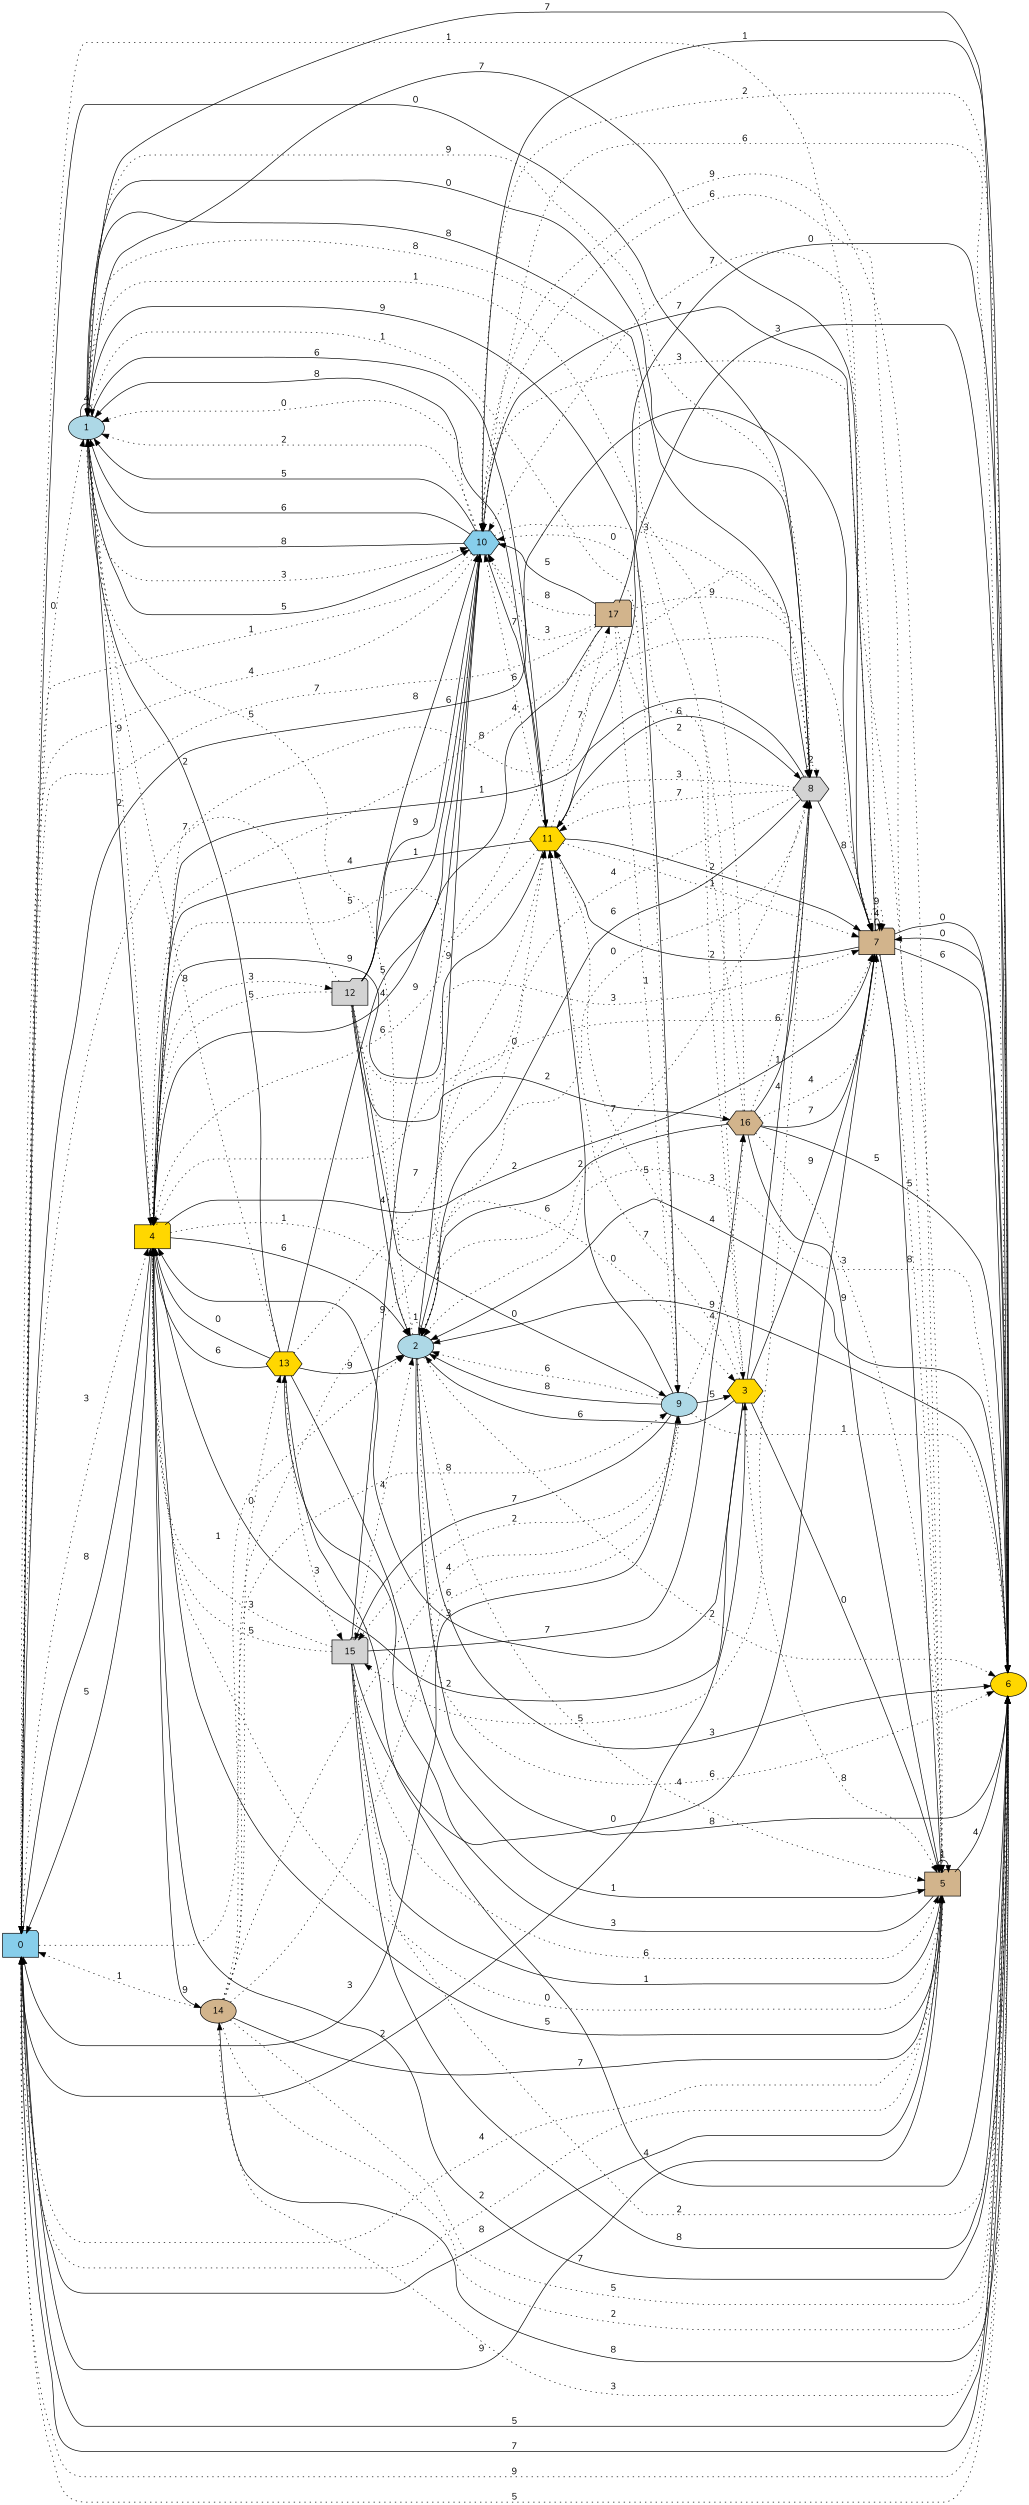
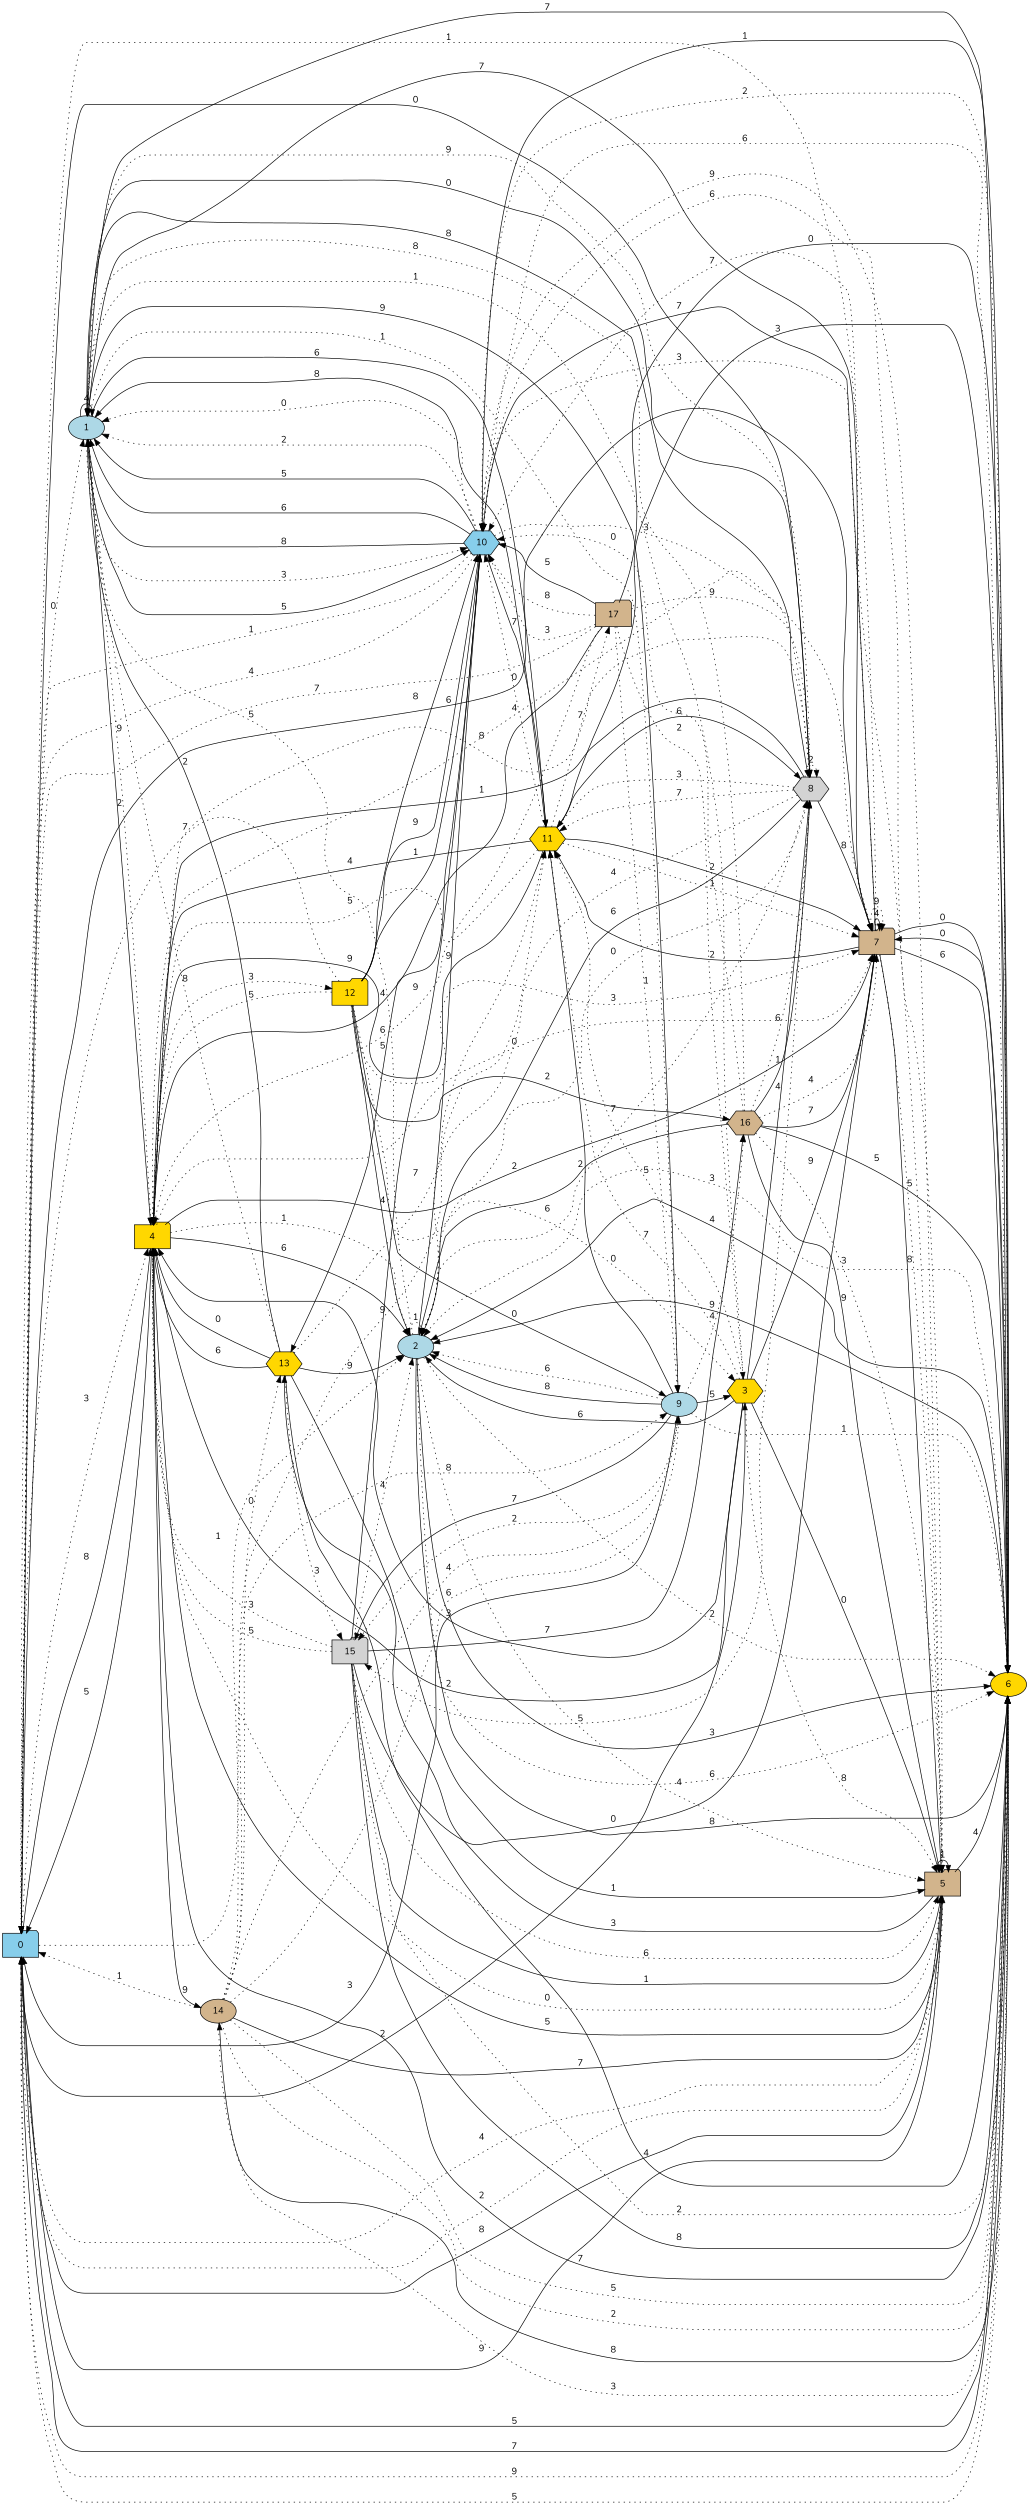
(515, 678) -> (515, 678)
(399, 958) -> (429, 966)
(350, 993) -> (350, 993)
